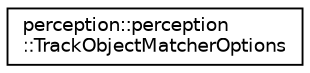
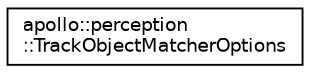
(155, 37) -> (155, 37)
